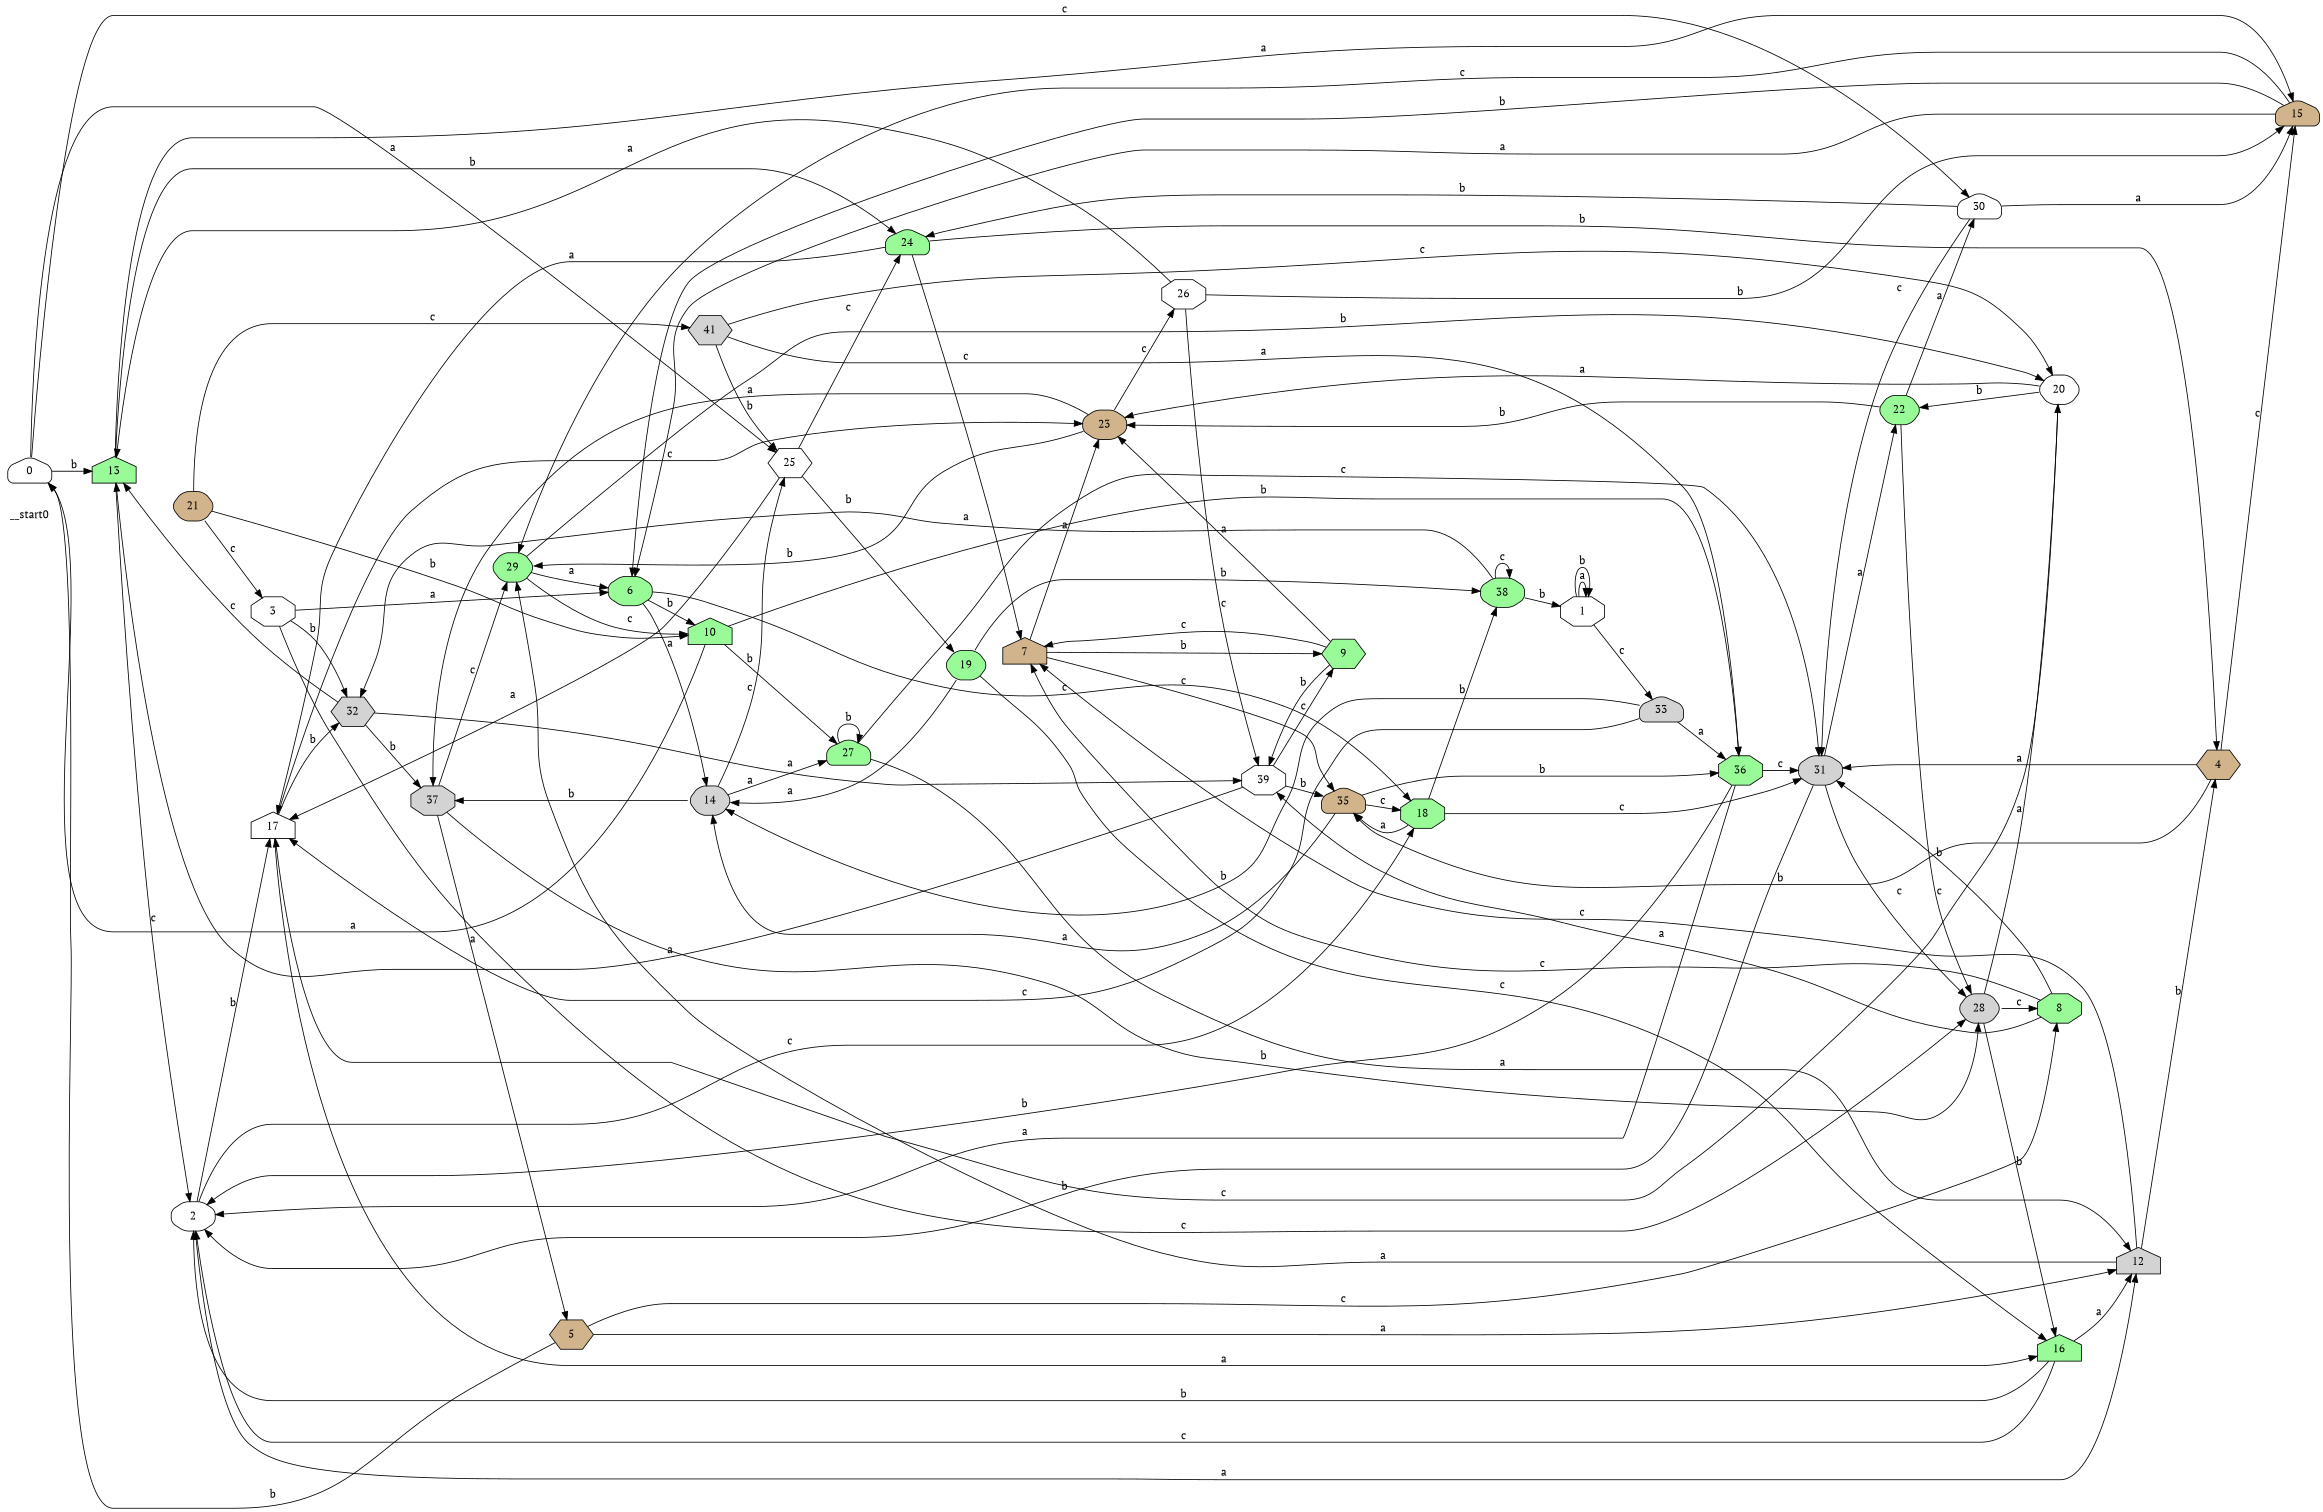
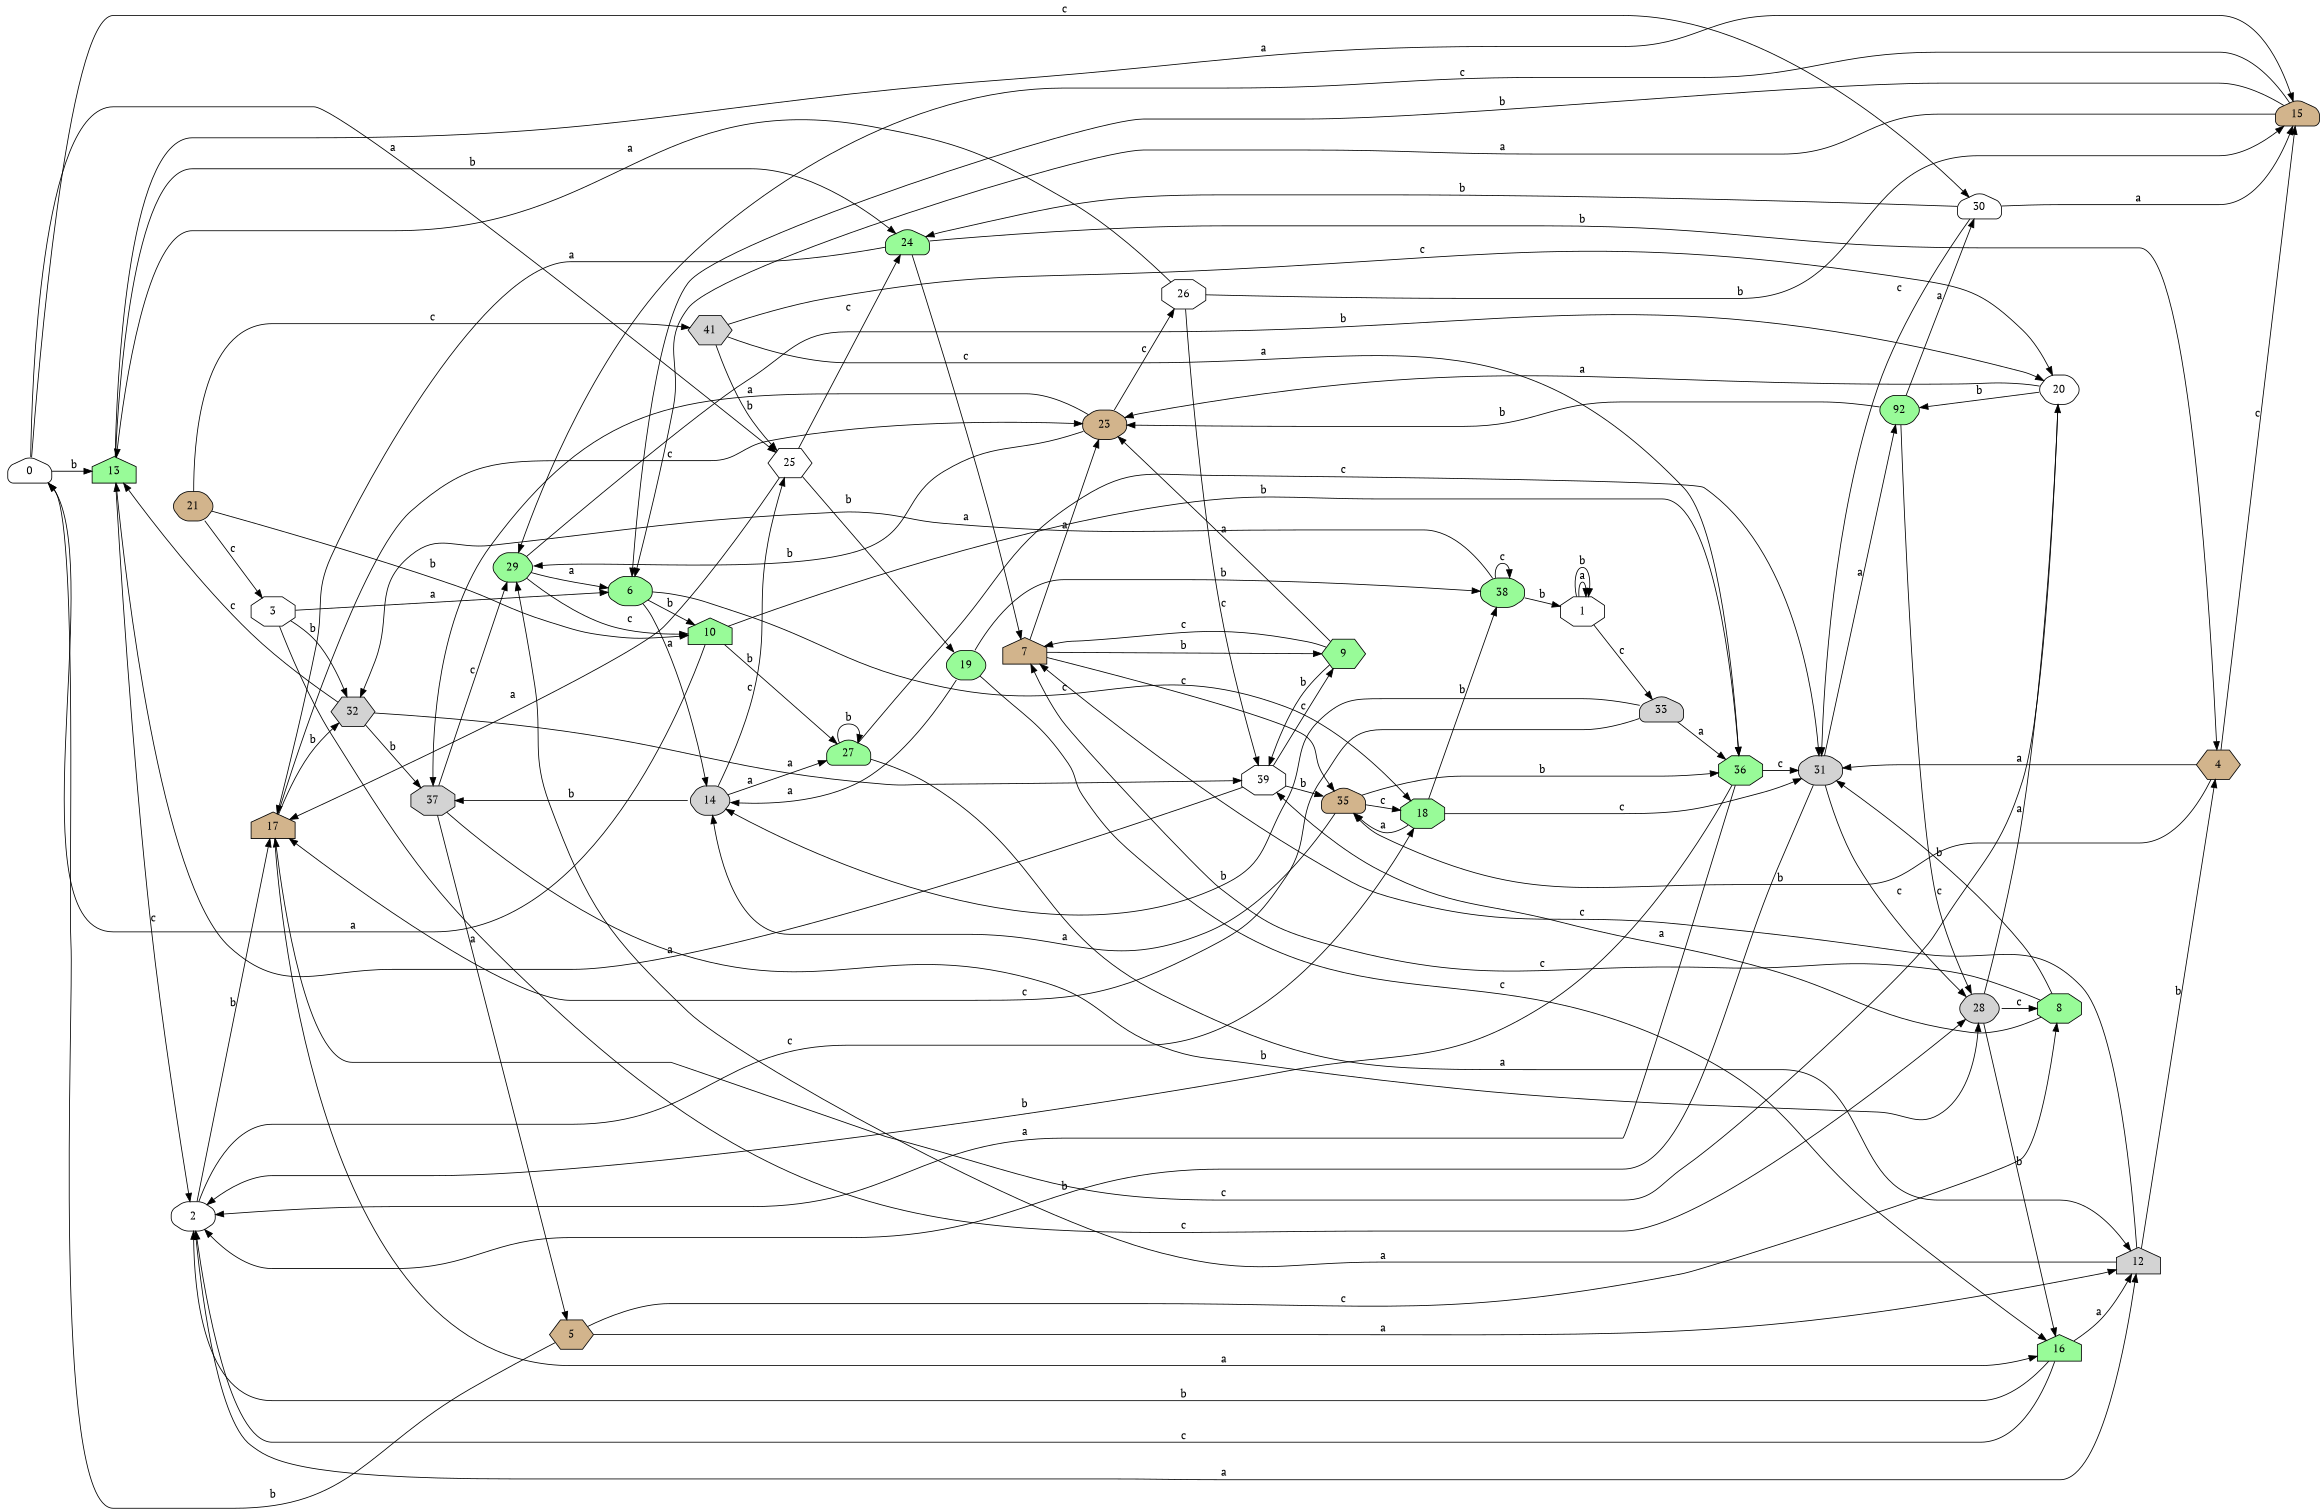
(1900, 410) -> (1900, 410)
(30, 515) -> none
(273, 827) -> (273, 827)
